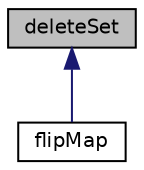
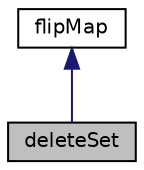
(72, 96) -> (72, 96)
